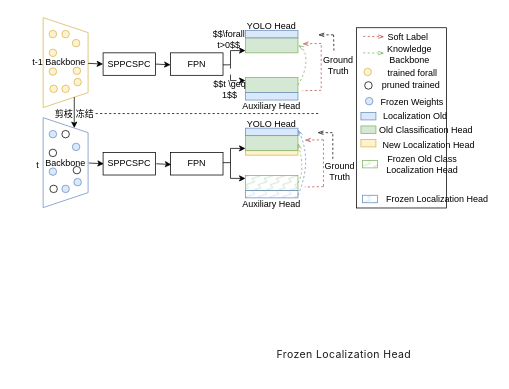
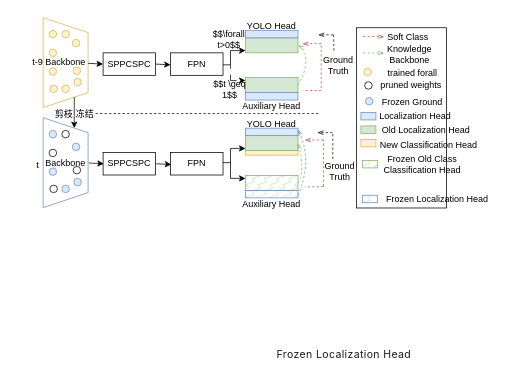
(408, 38) -> (408, 38)
(38, 63) -> (38, 63)
(411, 85) -> (411, 85)
(413, 102) -> (413, 102)
(416, 117) -> (416, 117)
(426, 130) -> (426, 130)
(429, 145) -> (429, 145)
(423, 165) -> (423, 165)
